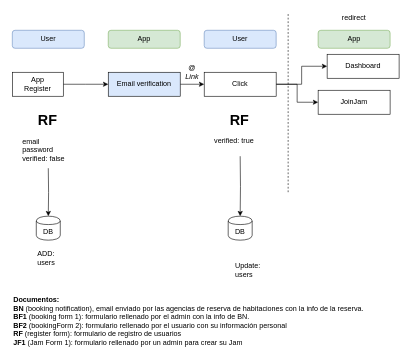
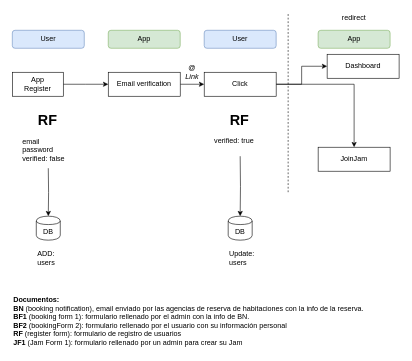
(144, 84) -> (144, 84)
(354, 102) -> (354, 159)
(252, 270) -> (246, 258)
